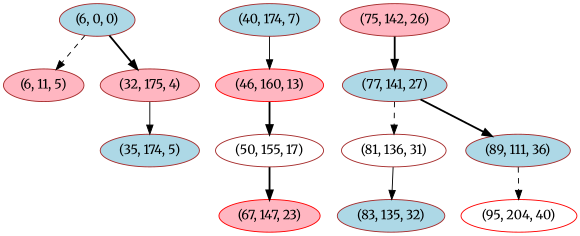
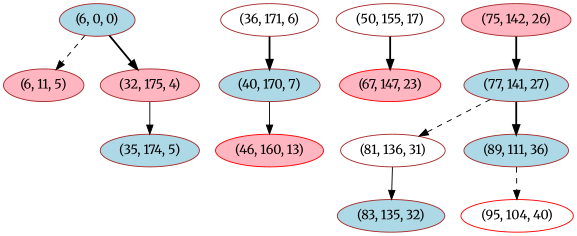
none -> (270, 20)
(270, 20) -> (270, 85)
(270, 113) -> none
(519, 216) -> (517, 216)
